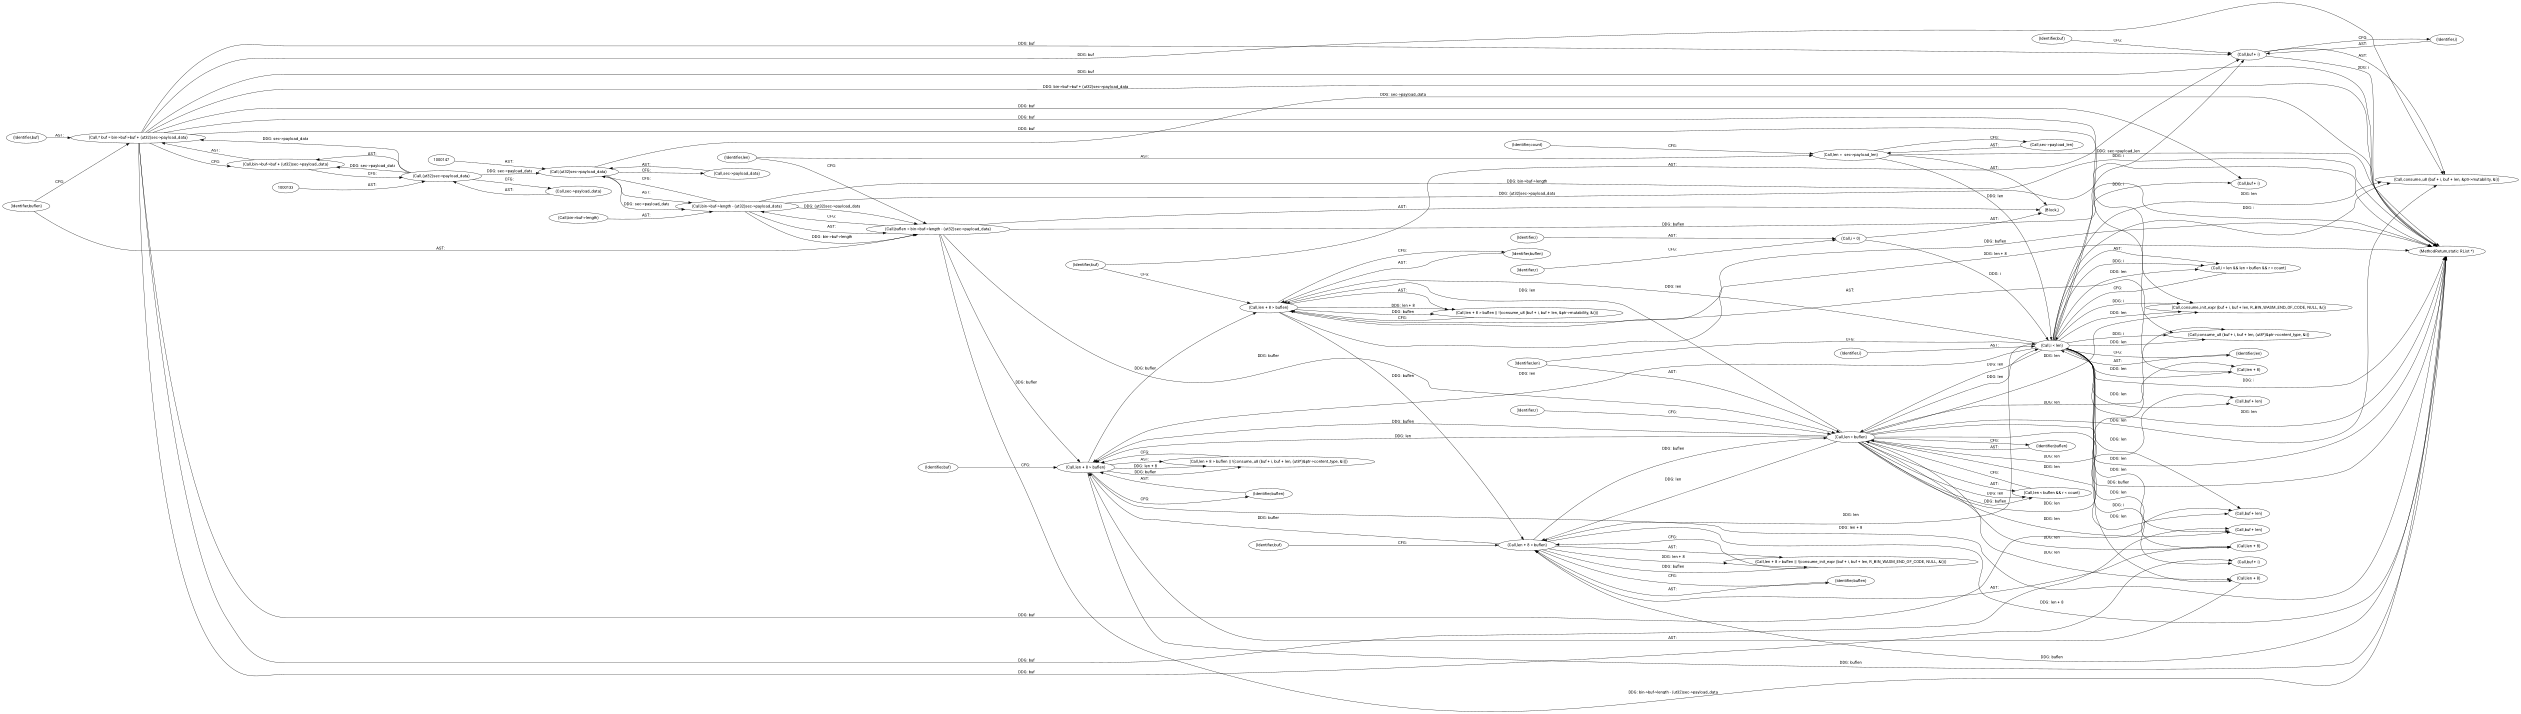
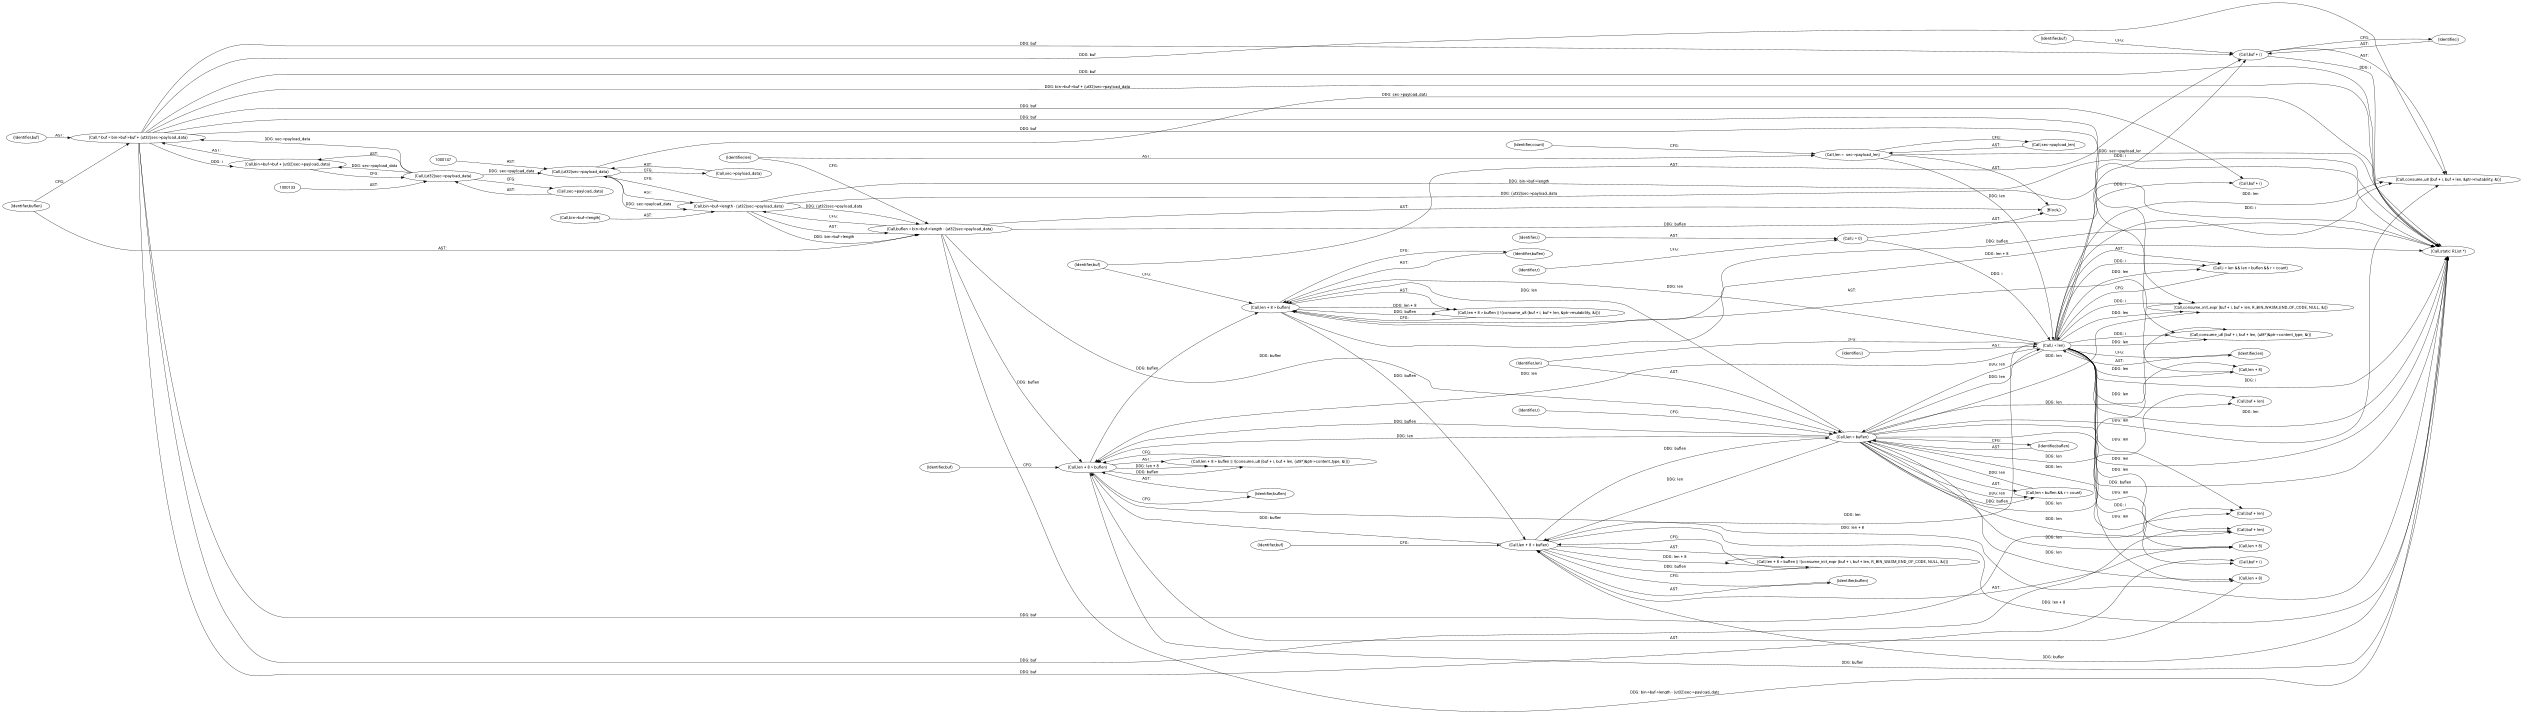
(216, 162) -> (217, 162)
(2447, 251) -> (2449, 251)
(1995, 473) -> (1997, 473)
